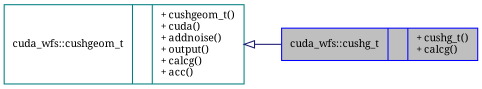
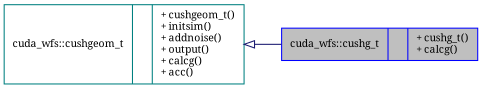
(181, 27) -> (186, 27)
